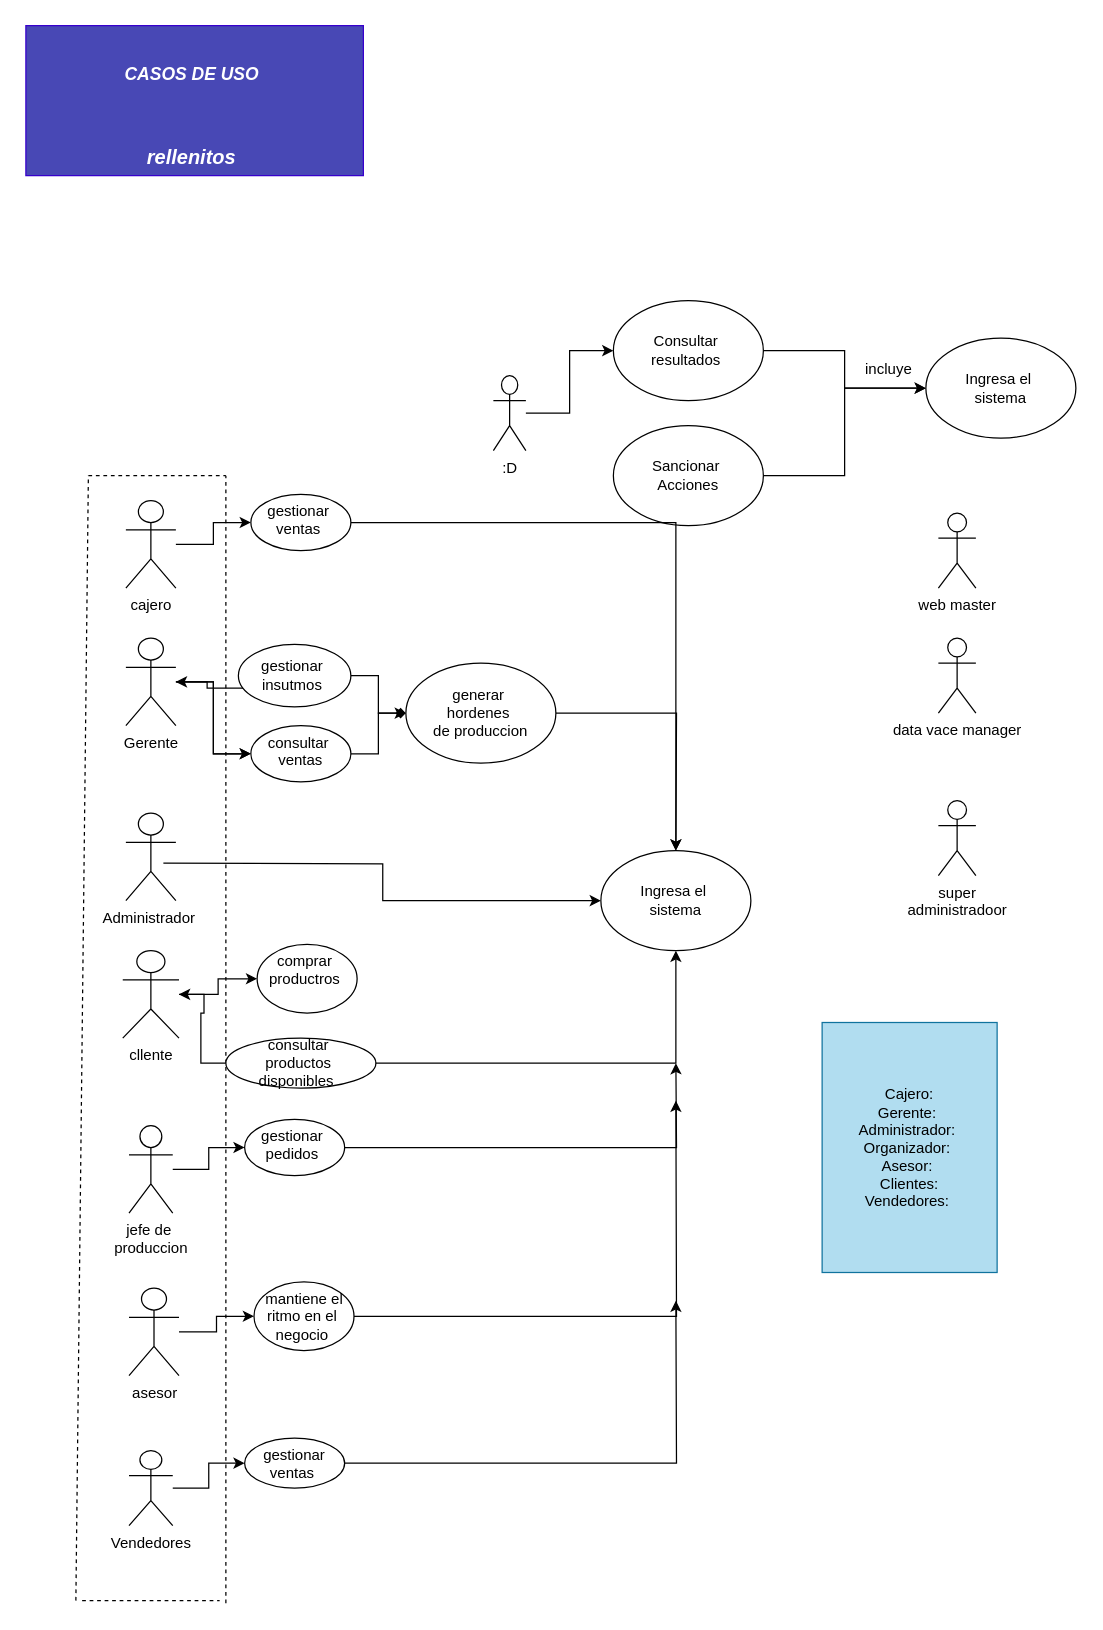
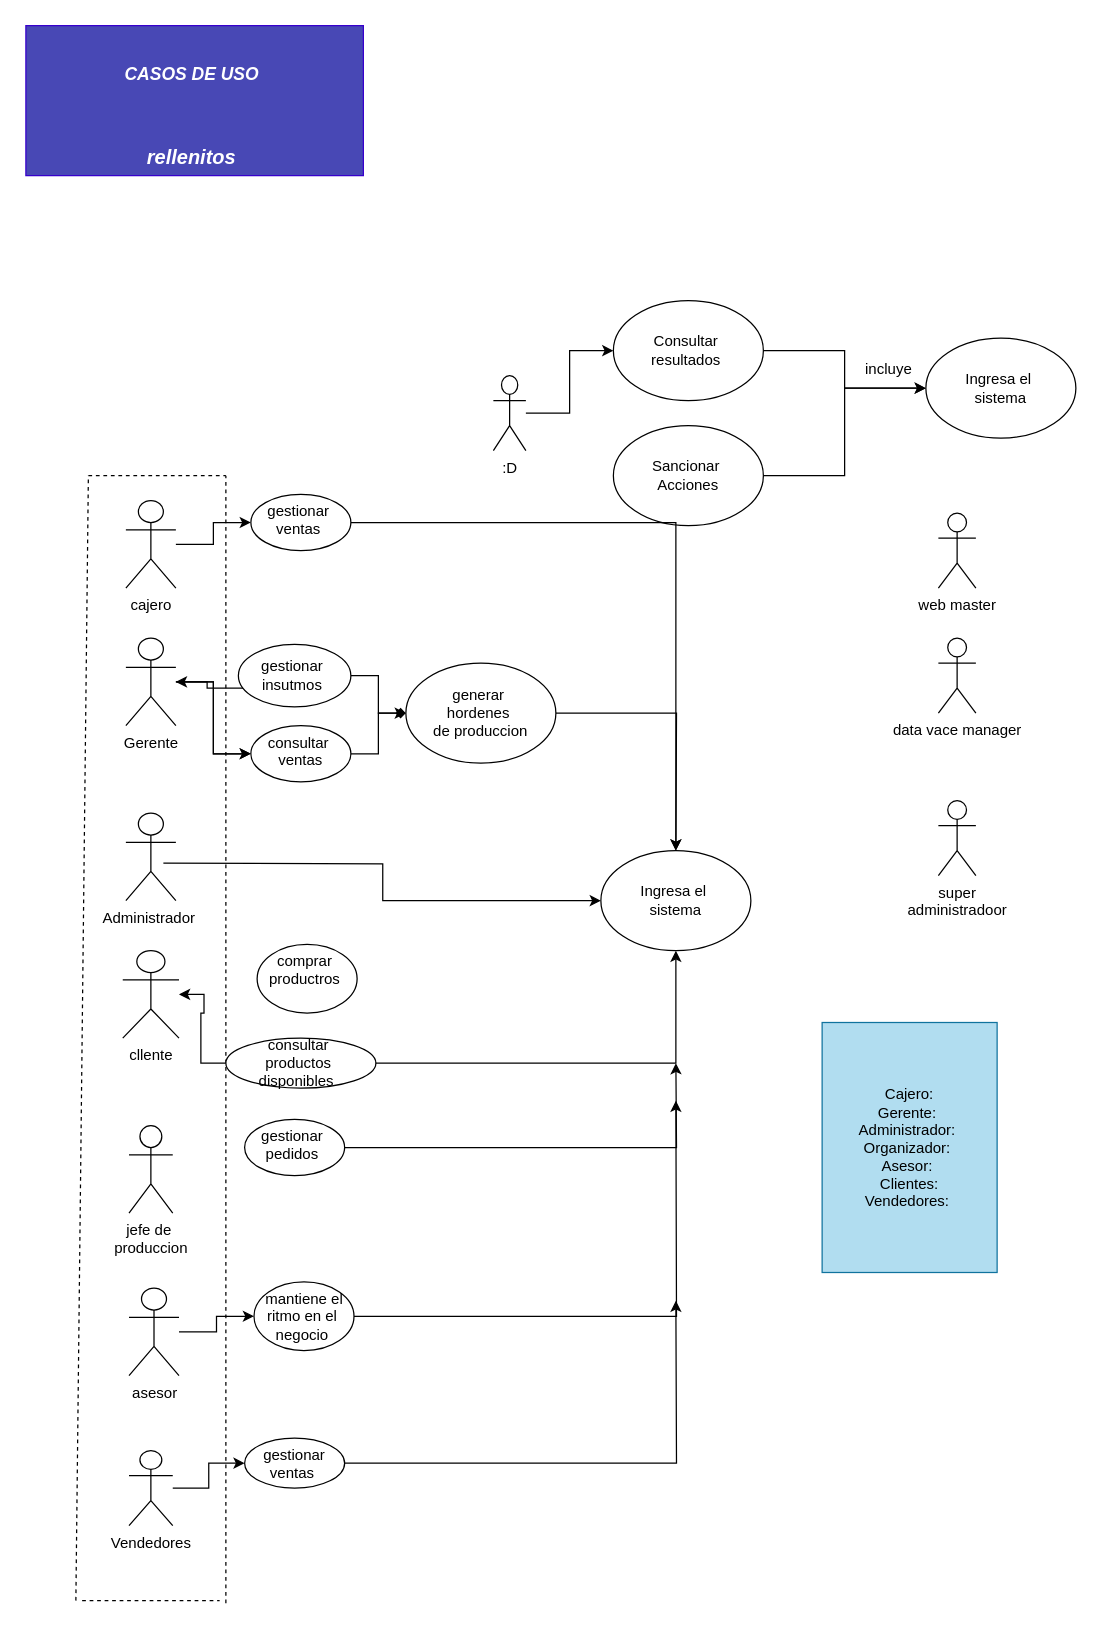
(219, 979) -> none
(209, 1163) -> none
